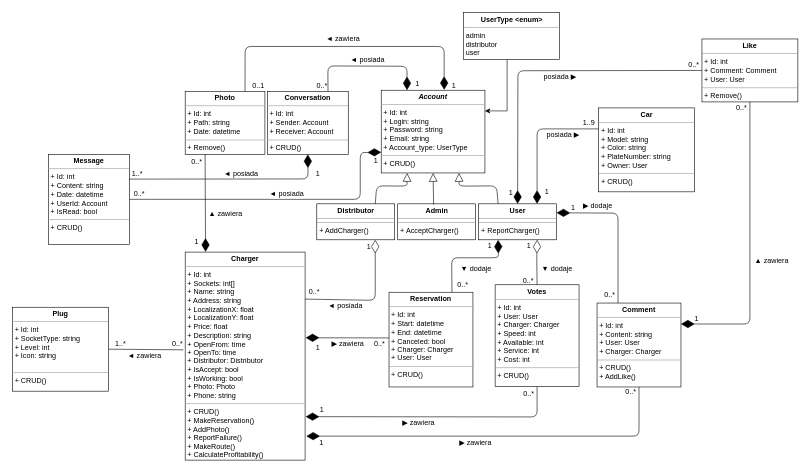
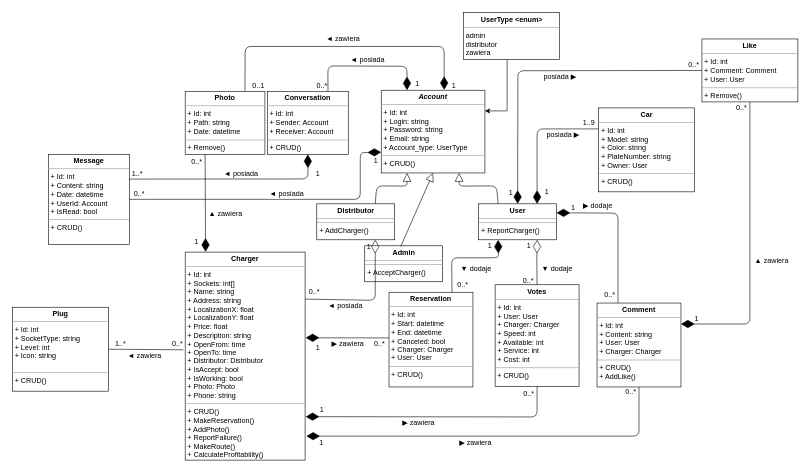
(493, 30) -> (493, 30)
(437, 222) -> (404, 264)
